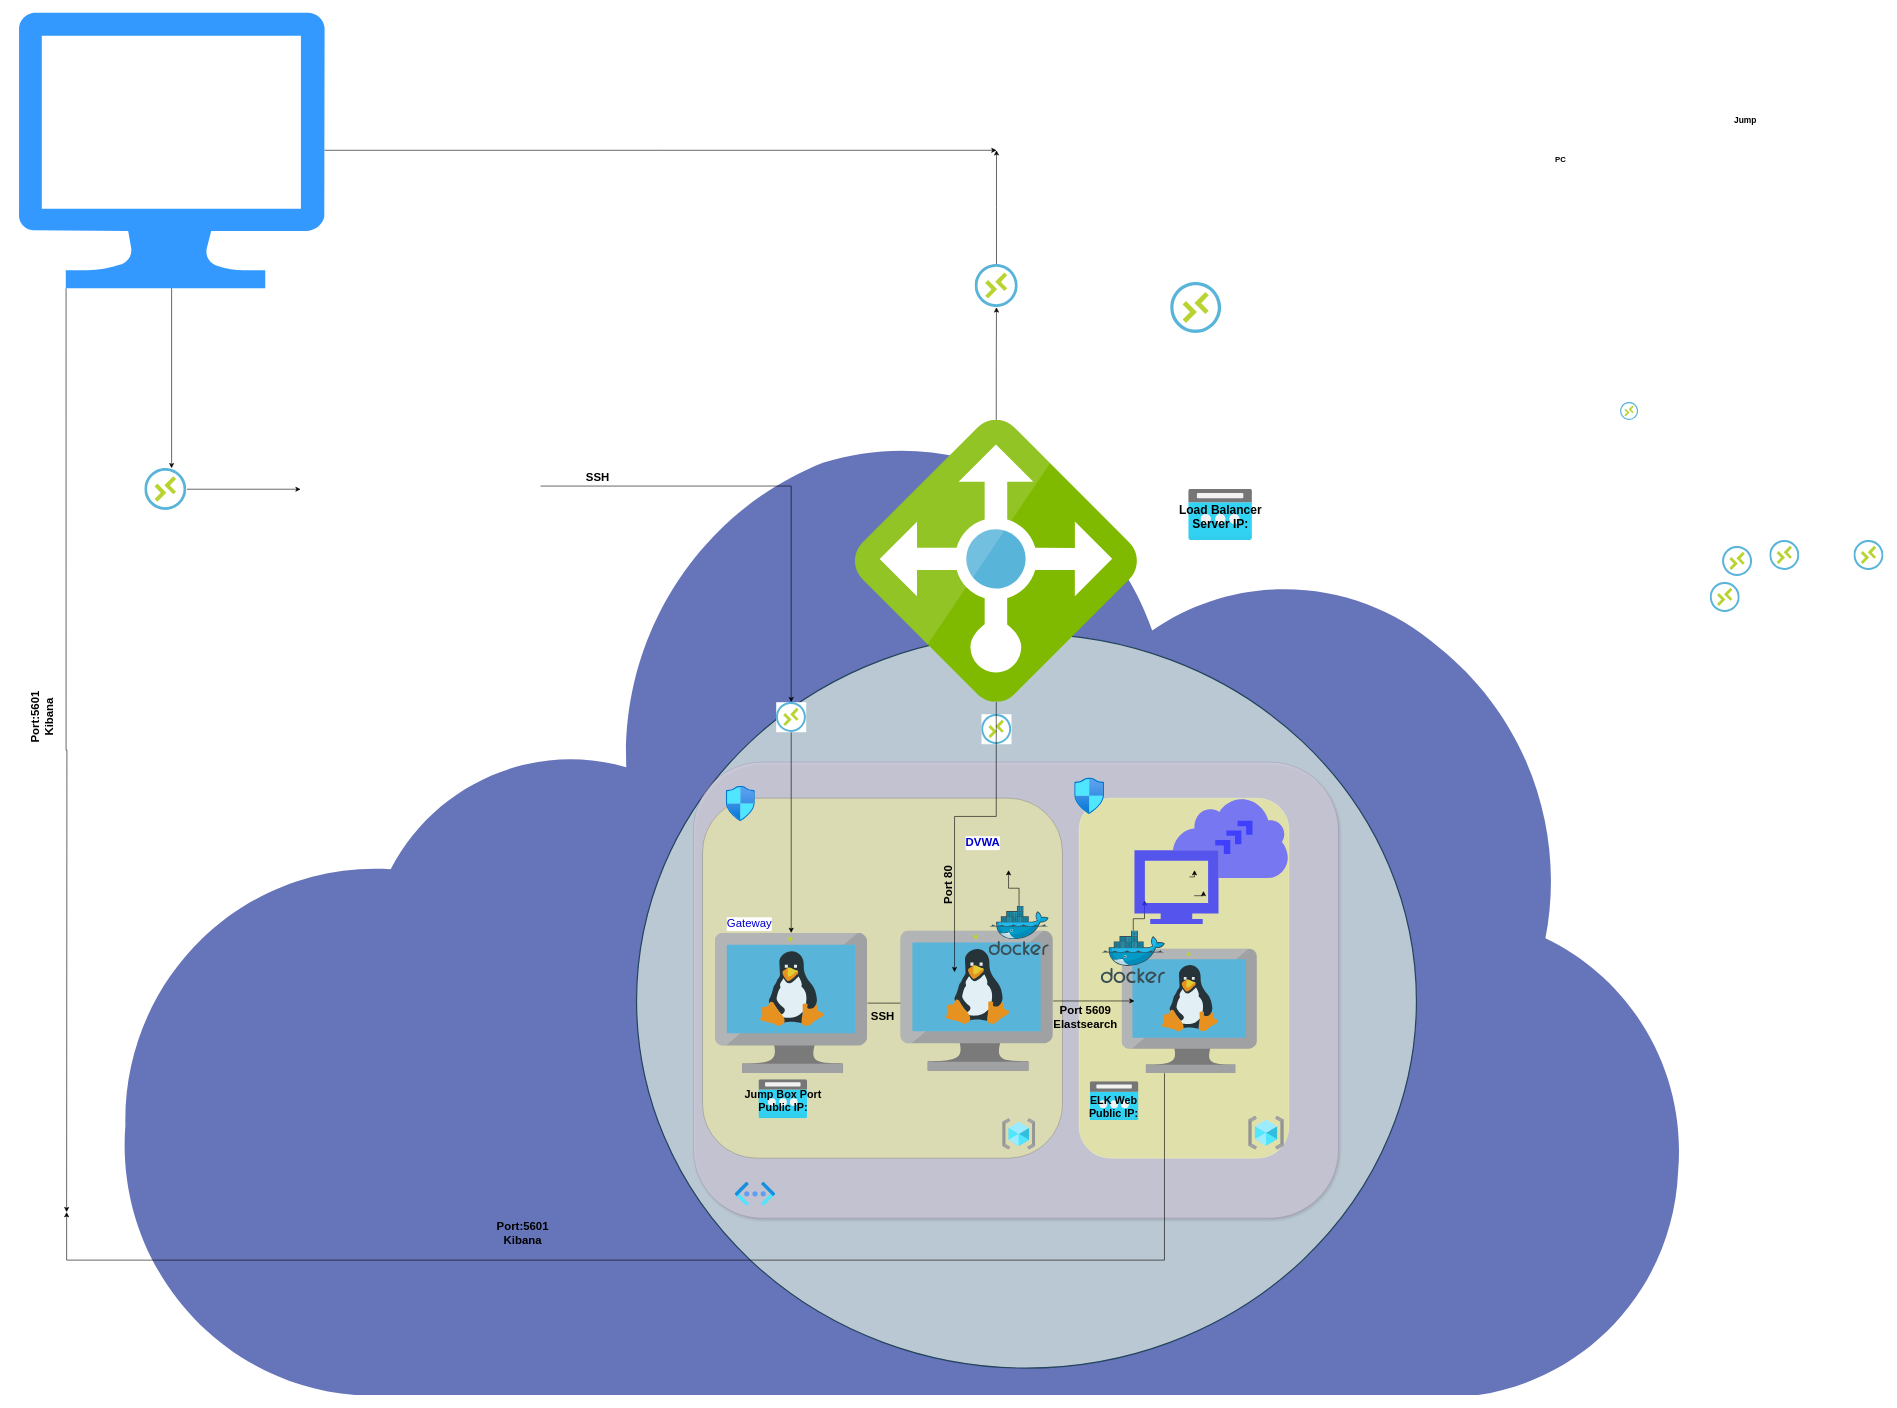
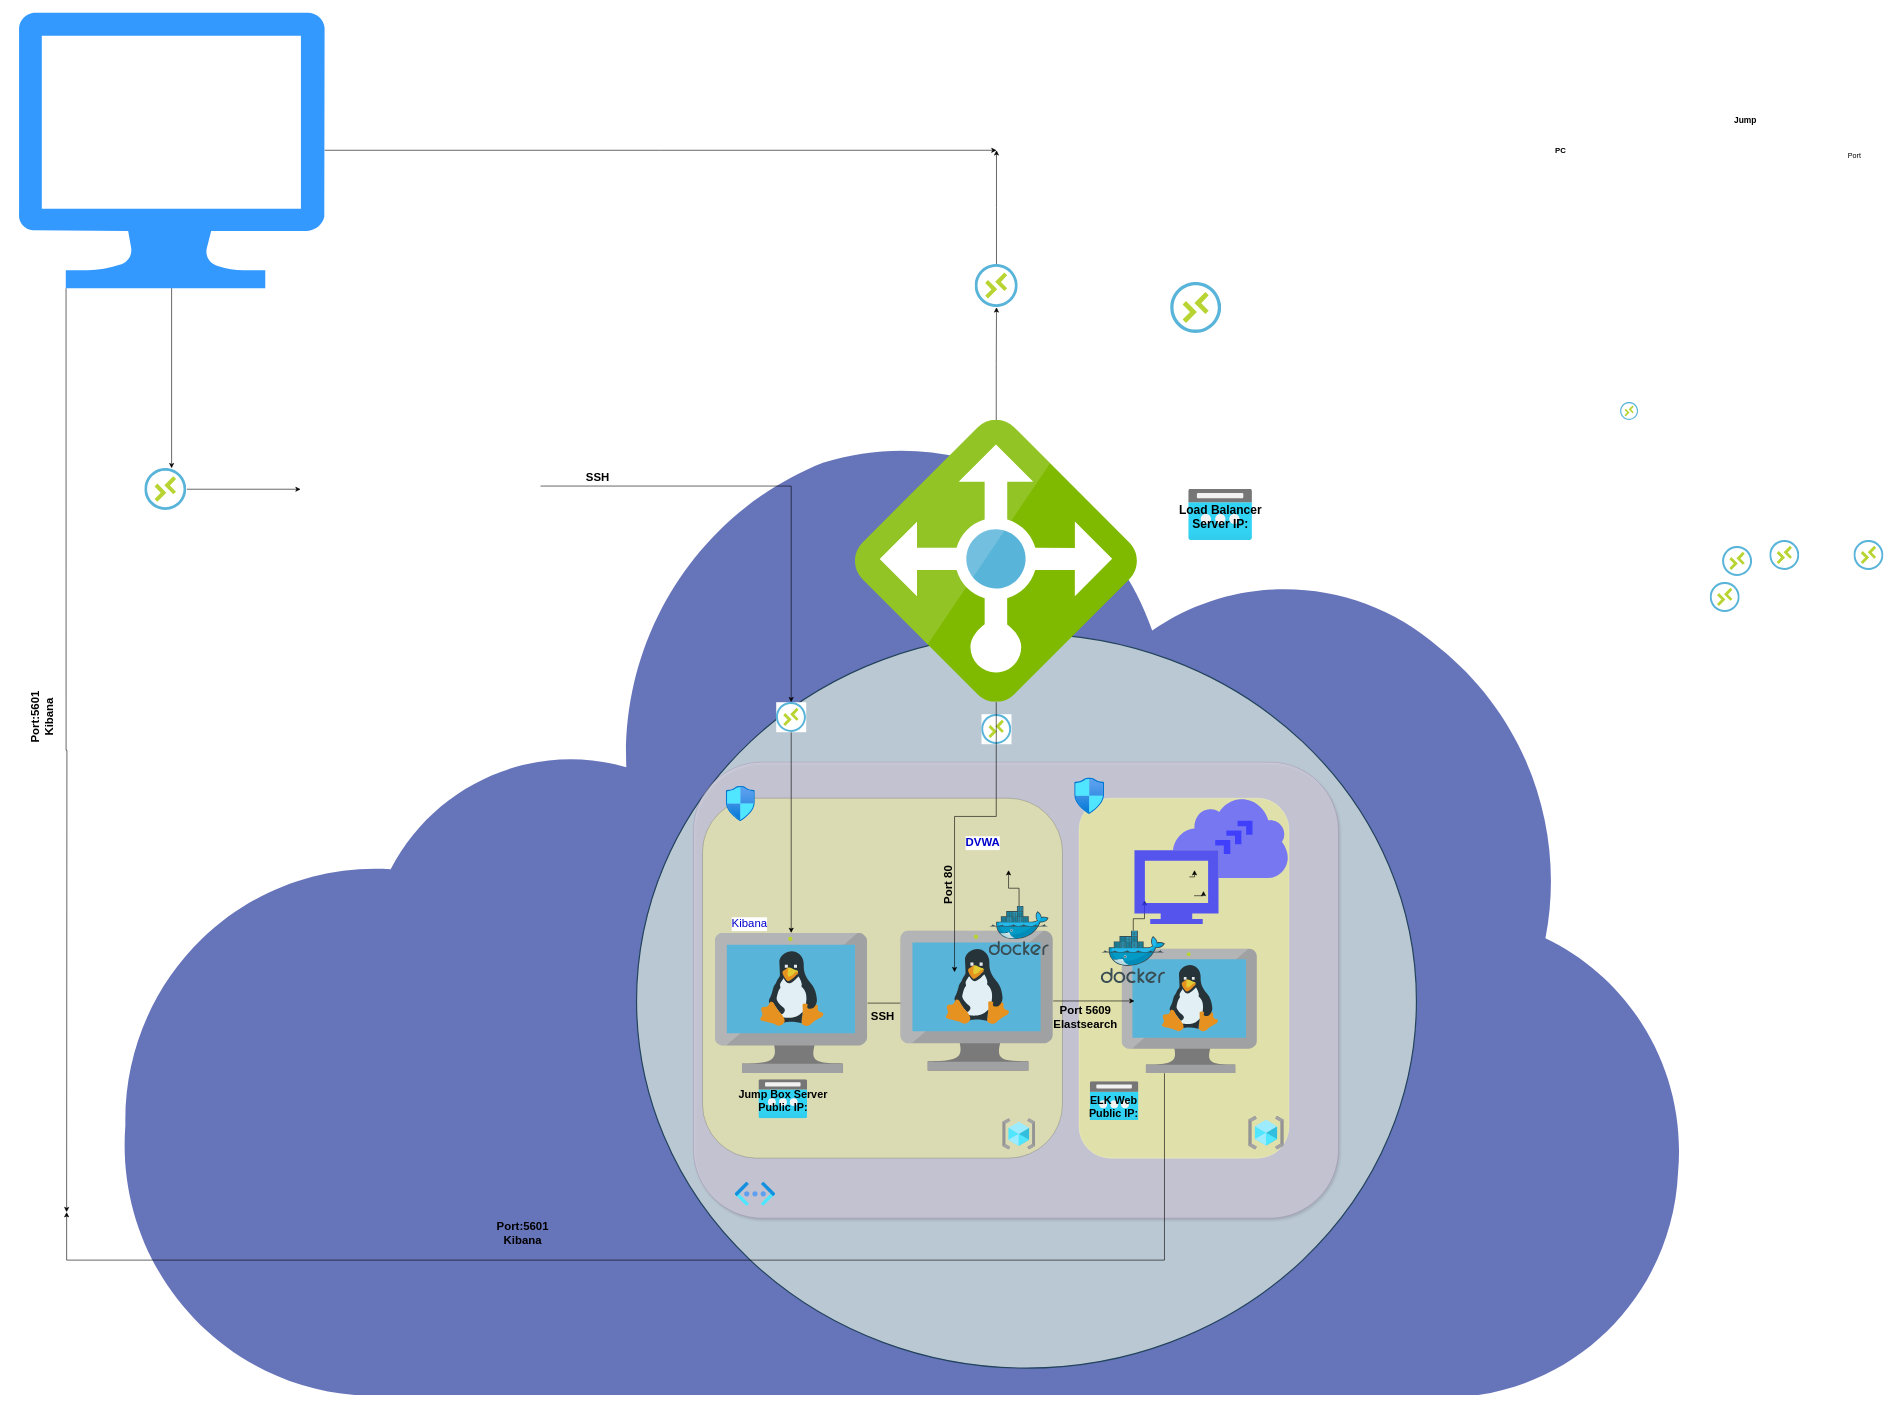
none -> (1854, 156)
(1560, 159) -> (1560, 150)
(749, 924) -> (749, 924)
(783, 1101) -> (783, 1101)
